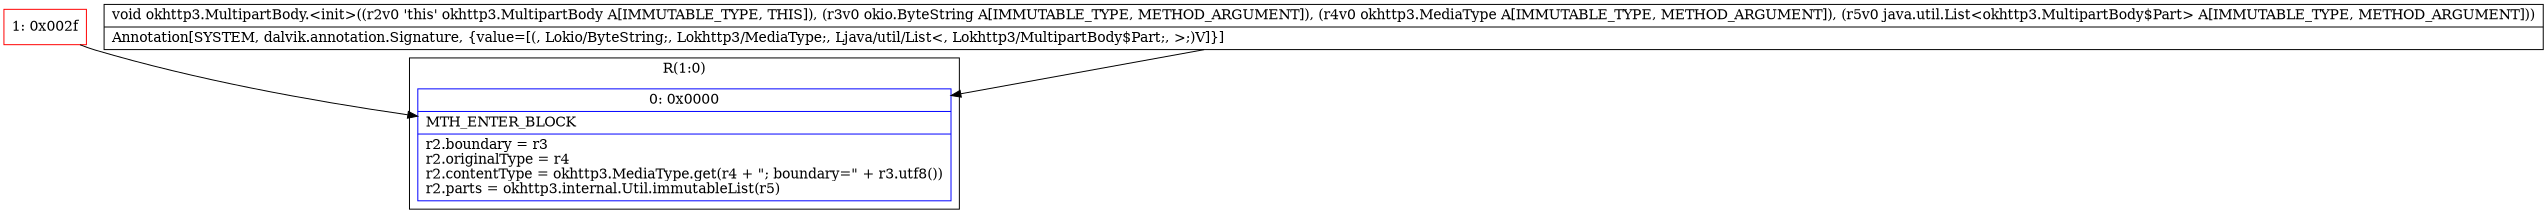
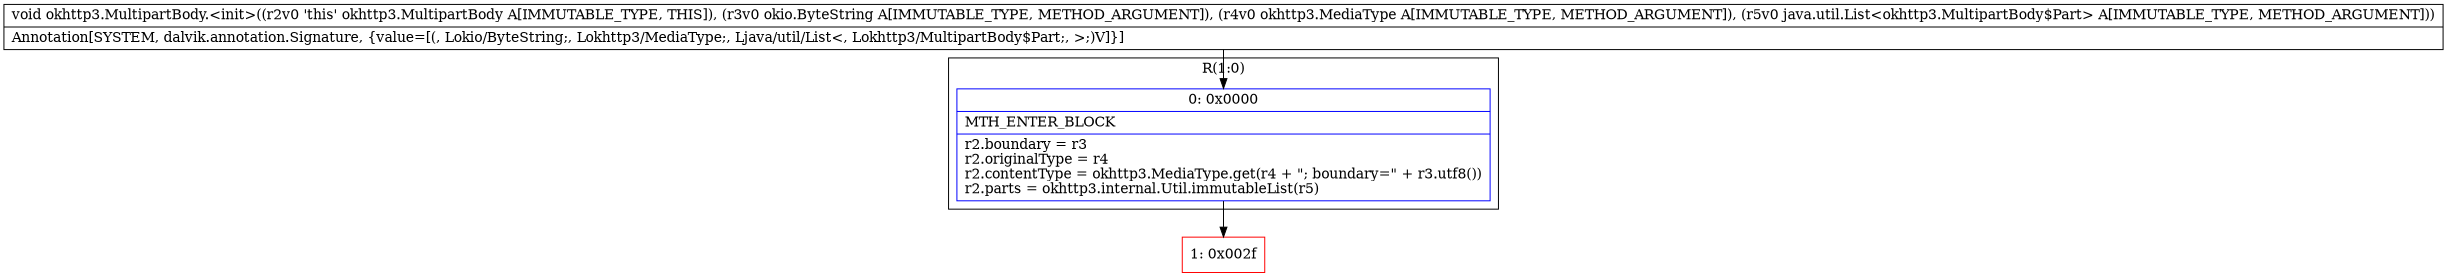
(242, 86) -> (1224, 215)
